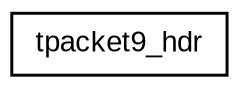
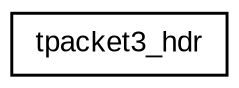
(119, 44) -> (119, 44)
